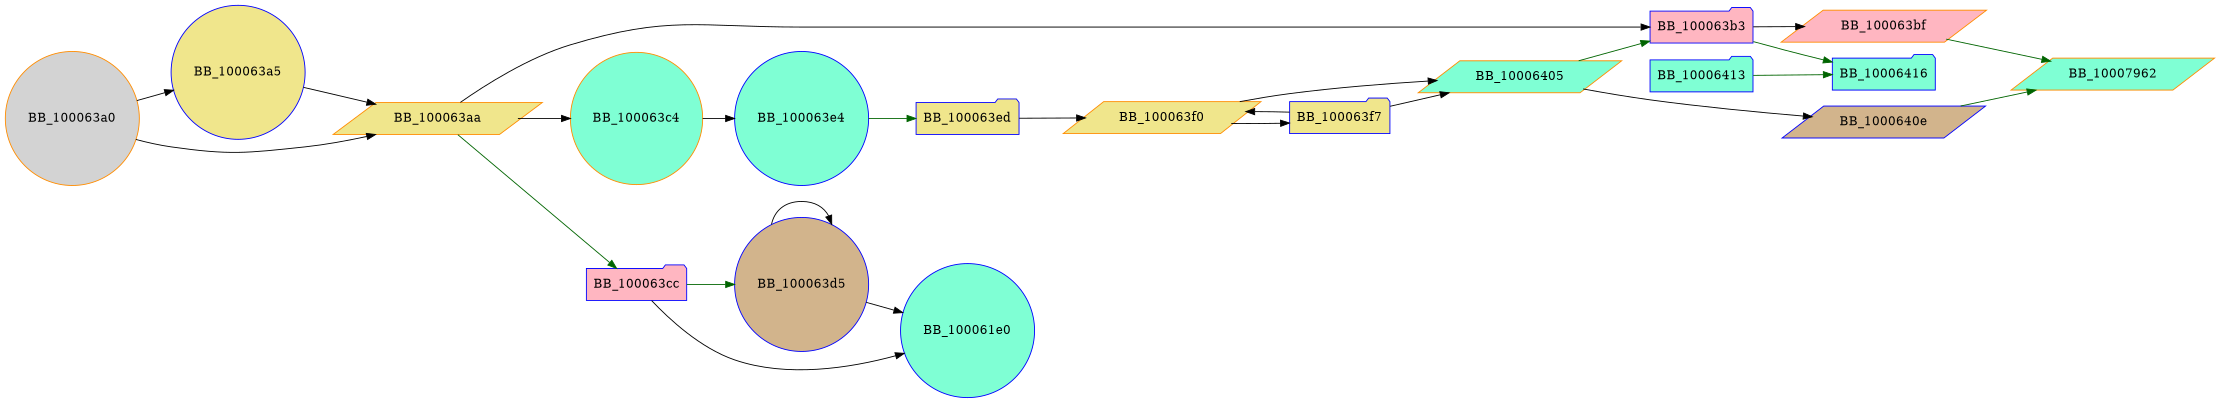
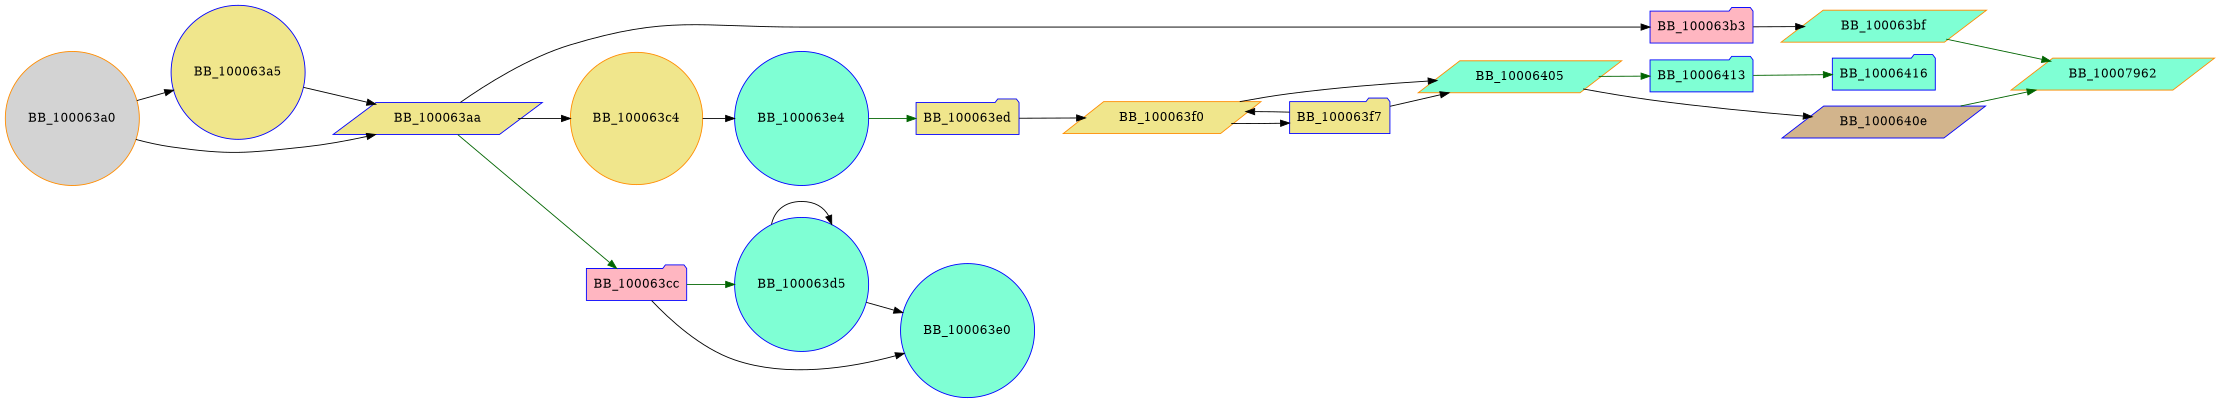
(1884, 26) -> (1884, 26)
(1788, 51) -> none
(1610, 52) -> (1620, 76)
(438, 118) -> (438, 118)
(637, 118) -> (637, 118)
(802, 284) -> (802, 284)
(968, 331) -> (968, 331)
